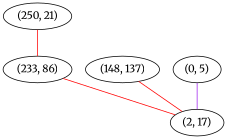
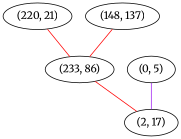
(38, 16) -> (38, 16)
(160, 96) -> (101, 43)
